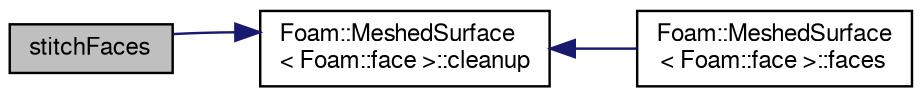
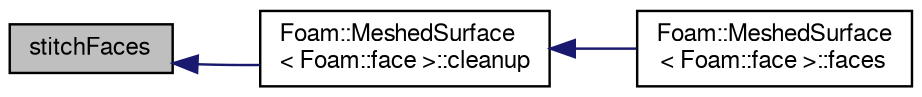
(204, 33) -> (229, 65)
